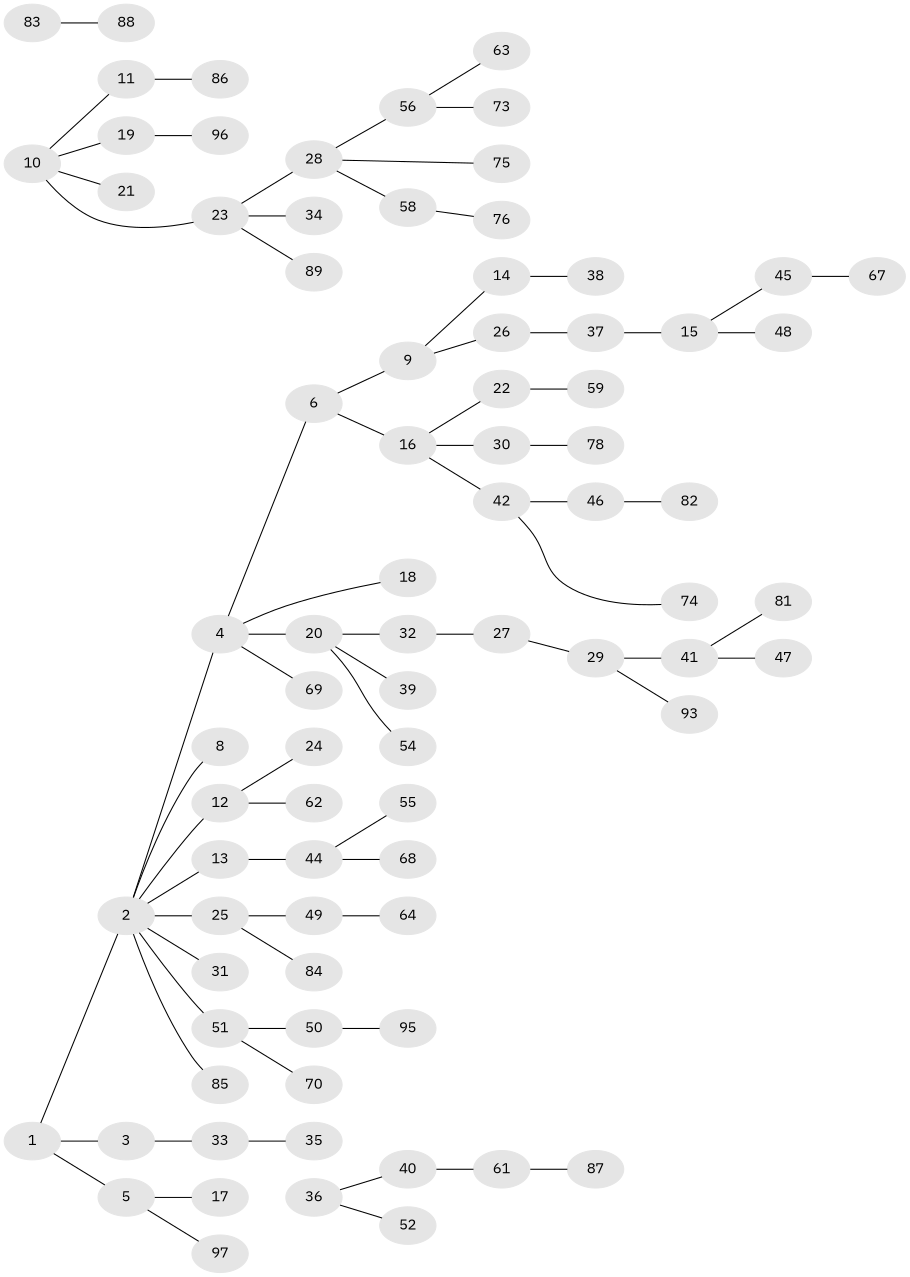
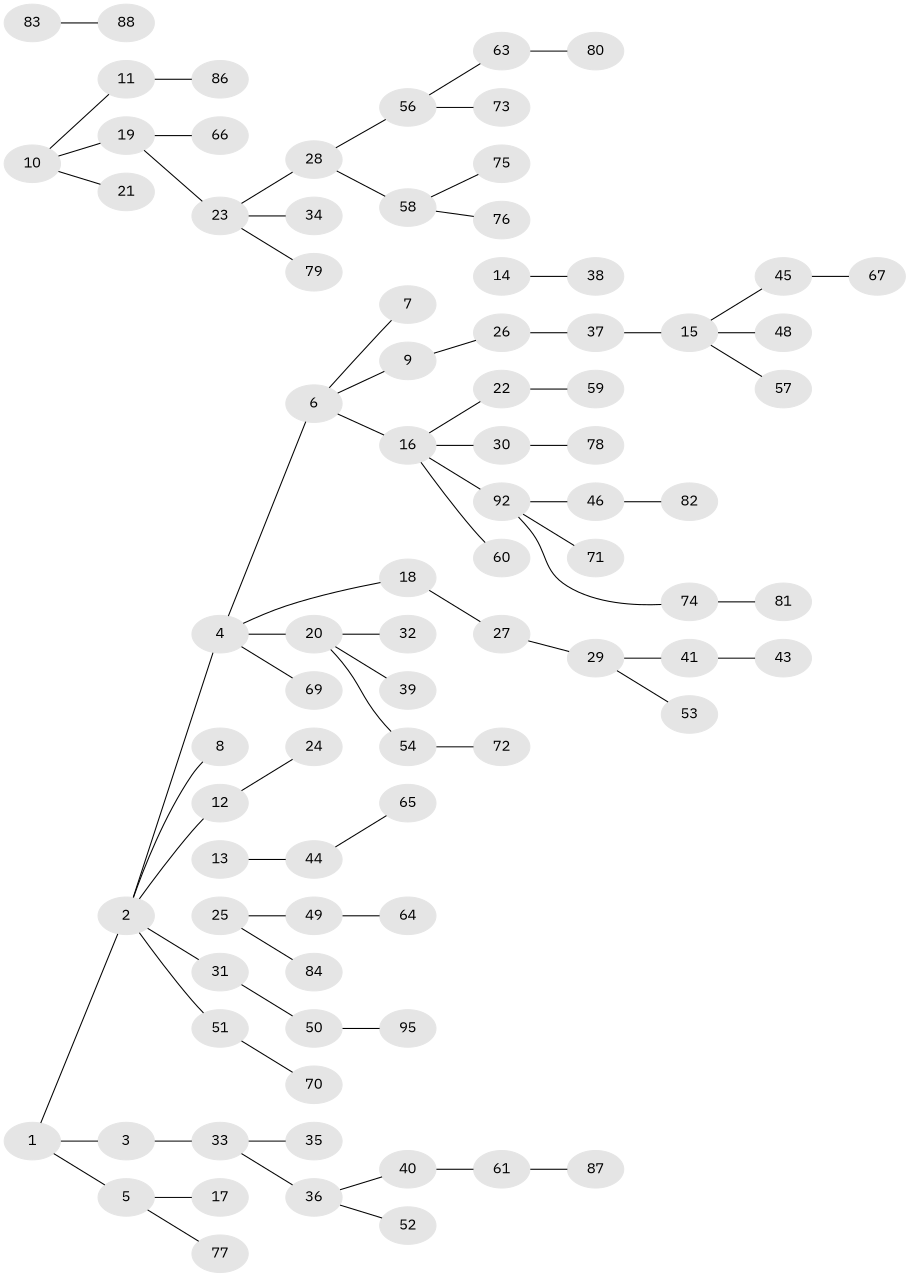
none -> (596, 51)
(220, 136) -> (220, 136)
(408, 162) -> (455, 186)
(113, 224) -> (173, 176)
(314, 272) -> (314, 272)
none -> (408, 305)
(455, 319) -> none
none -> (783, 389)
(502, 502) -> (502, 502)
none -> (502, 558)
none -> (596, 558)
(736, 630) -> (737, 602)
(455, 634) -> (455, 606)
(783, 658) -> (783, 658)
(689, 714) -> (689, 714)
none -> (502, 747)
(314, 803) -> none
(408, 803) -> (408, 803)
(408, 859) -> none
(173, 888) -> none
(173, 916) -> none
(267, 1028) -> (267, 1000)
(220, 1085) -> none
none -> (267, 1169)
(220, 1254) -> (220, 1254)
